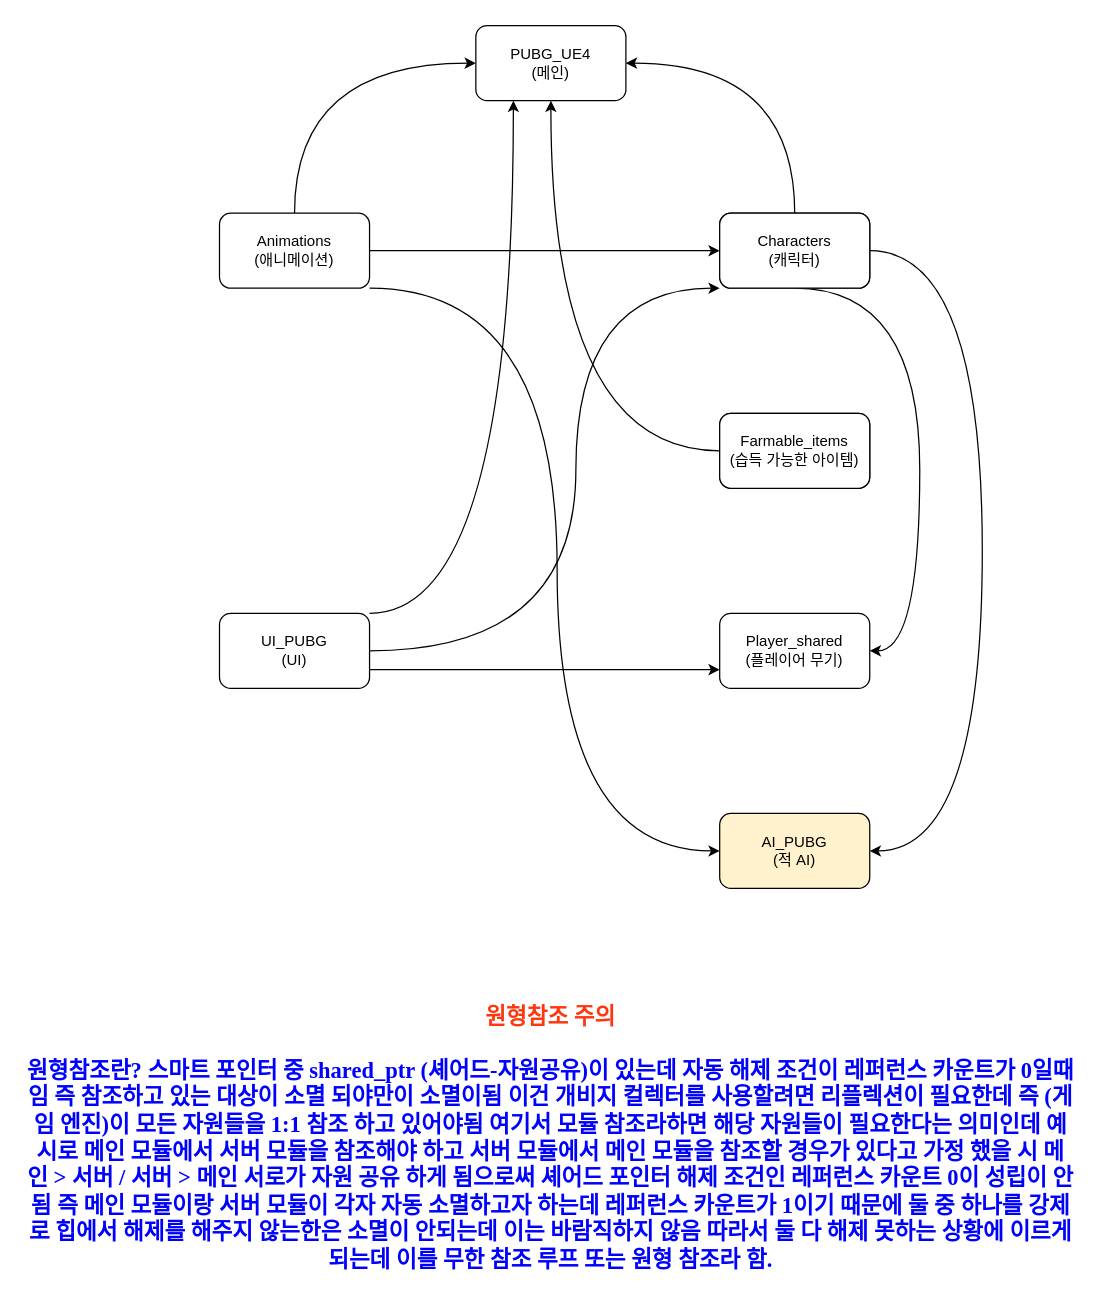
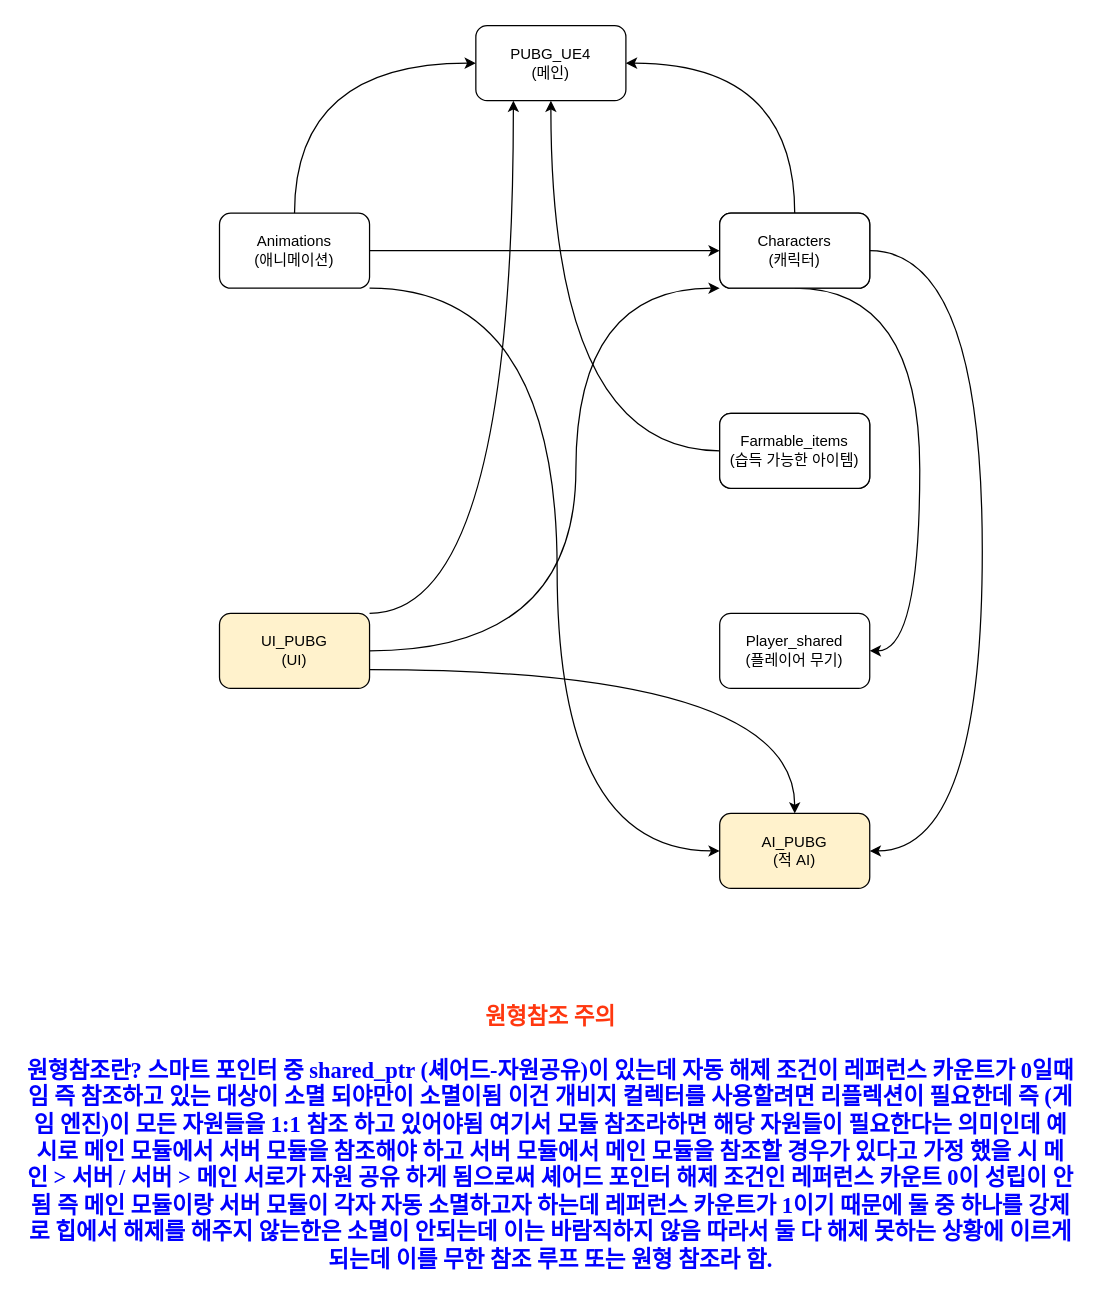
(294, 651) -> (294, 651)
(561, 669) -> (630, 689)
